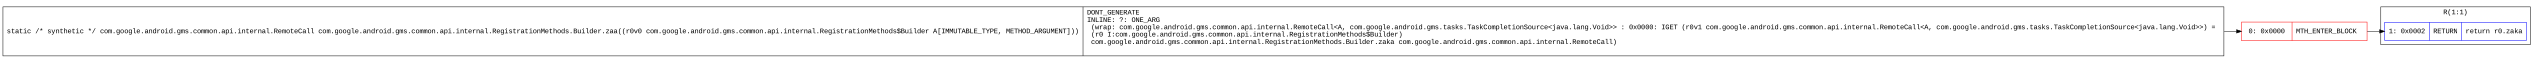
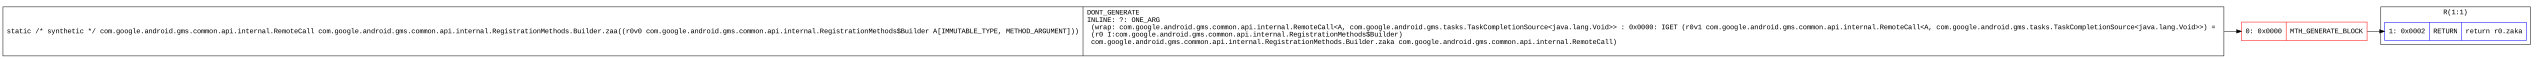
(2326, 31) -> (2327, 31)
